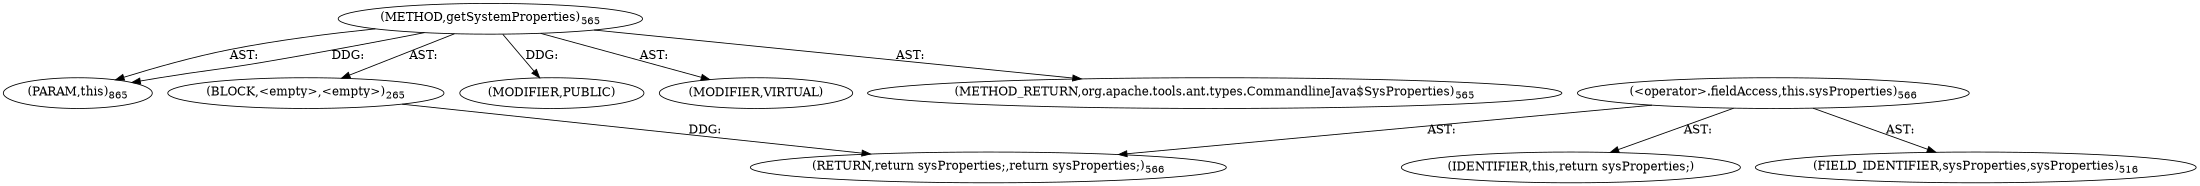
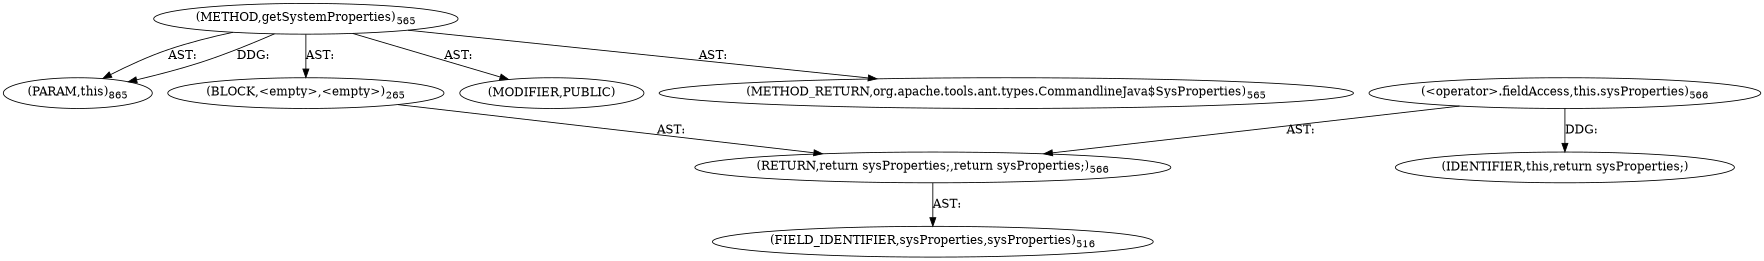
(544, 56) -> (460, 56)
(756, 93) -> none
(1870, 129) -> (933, 200)
(707, 130) -> (673, 130)
(1700, 130) -> (1583, 130)
